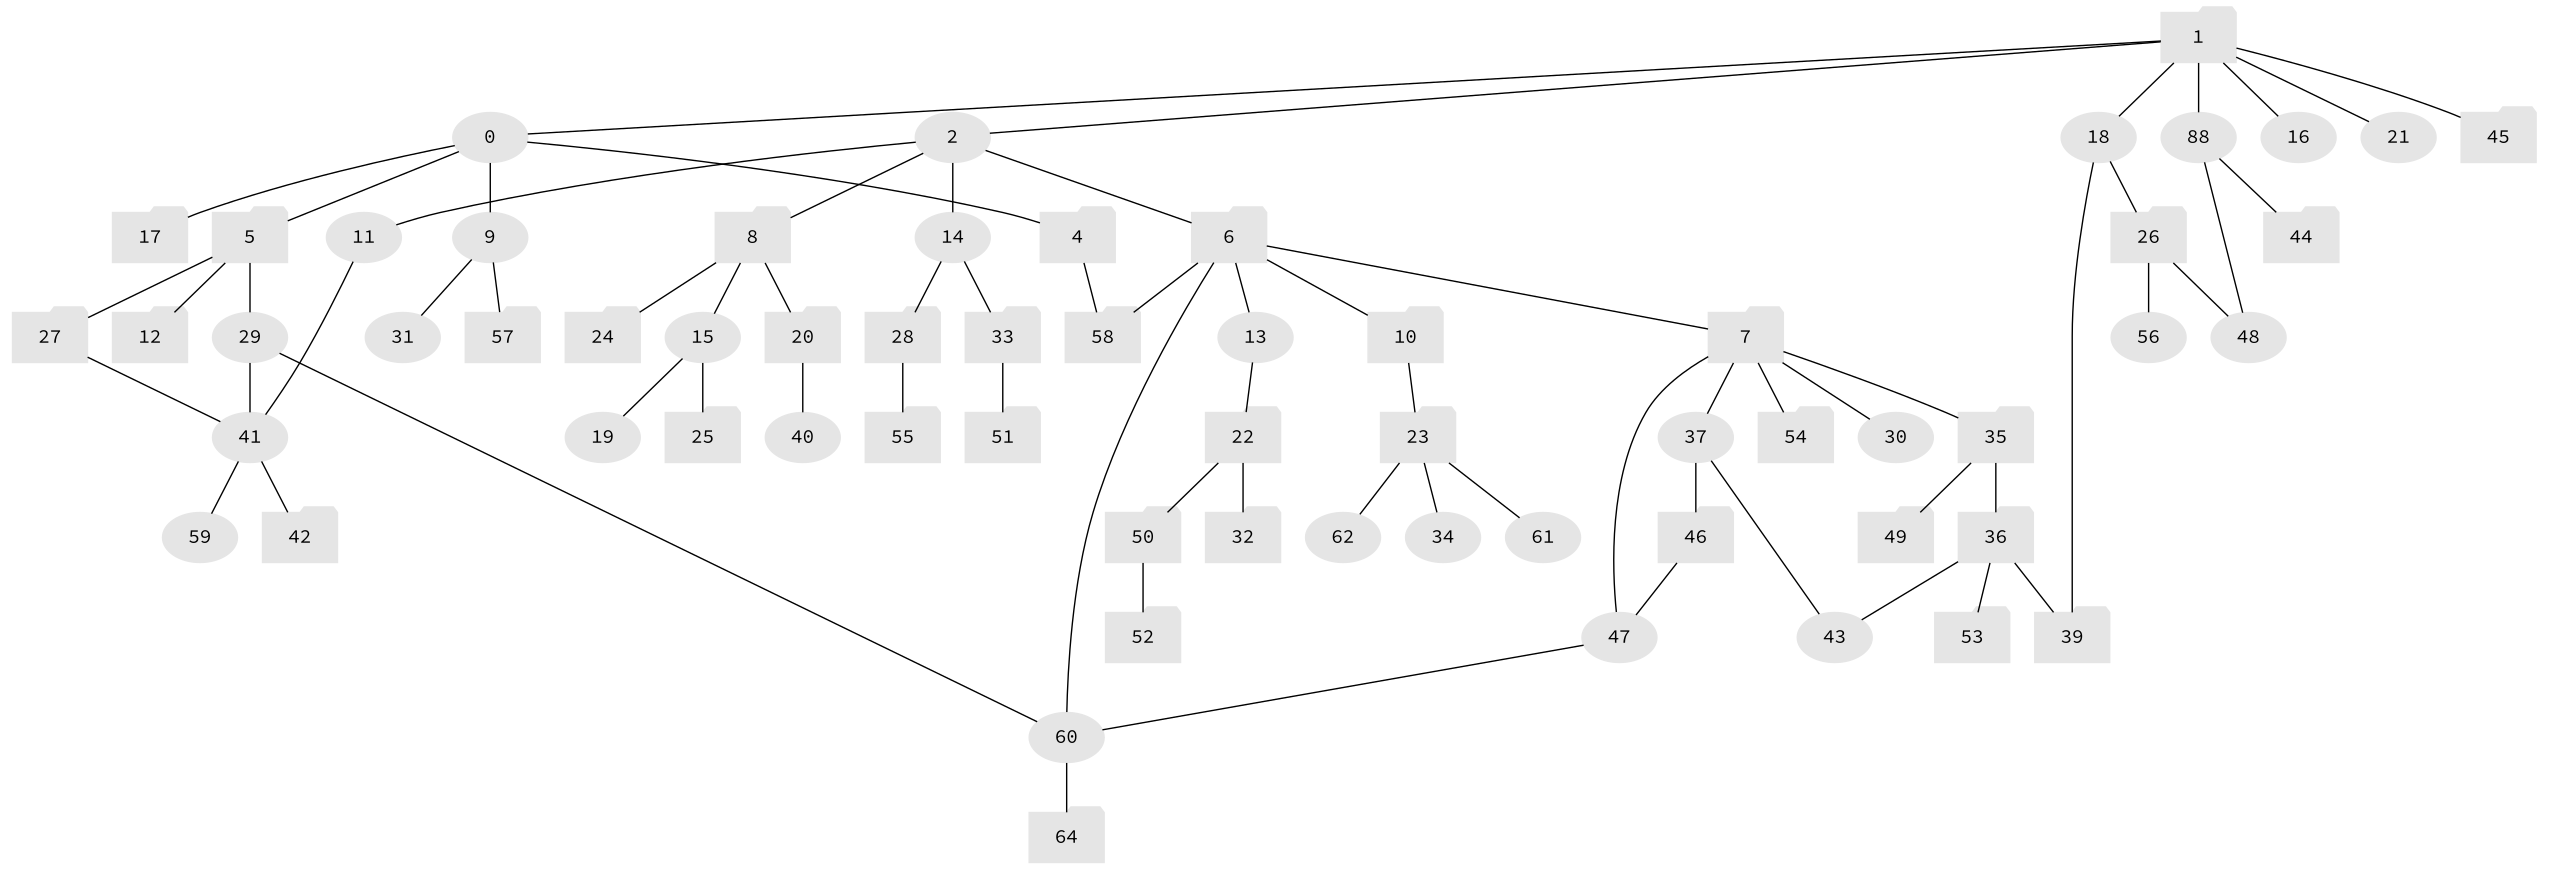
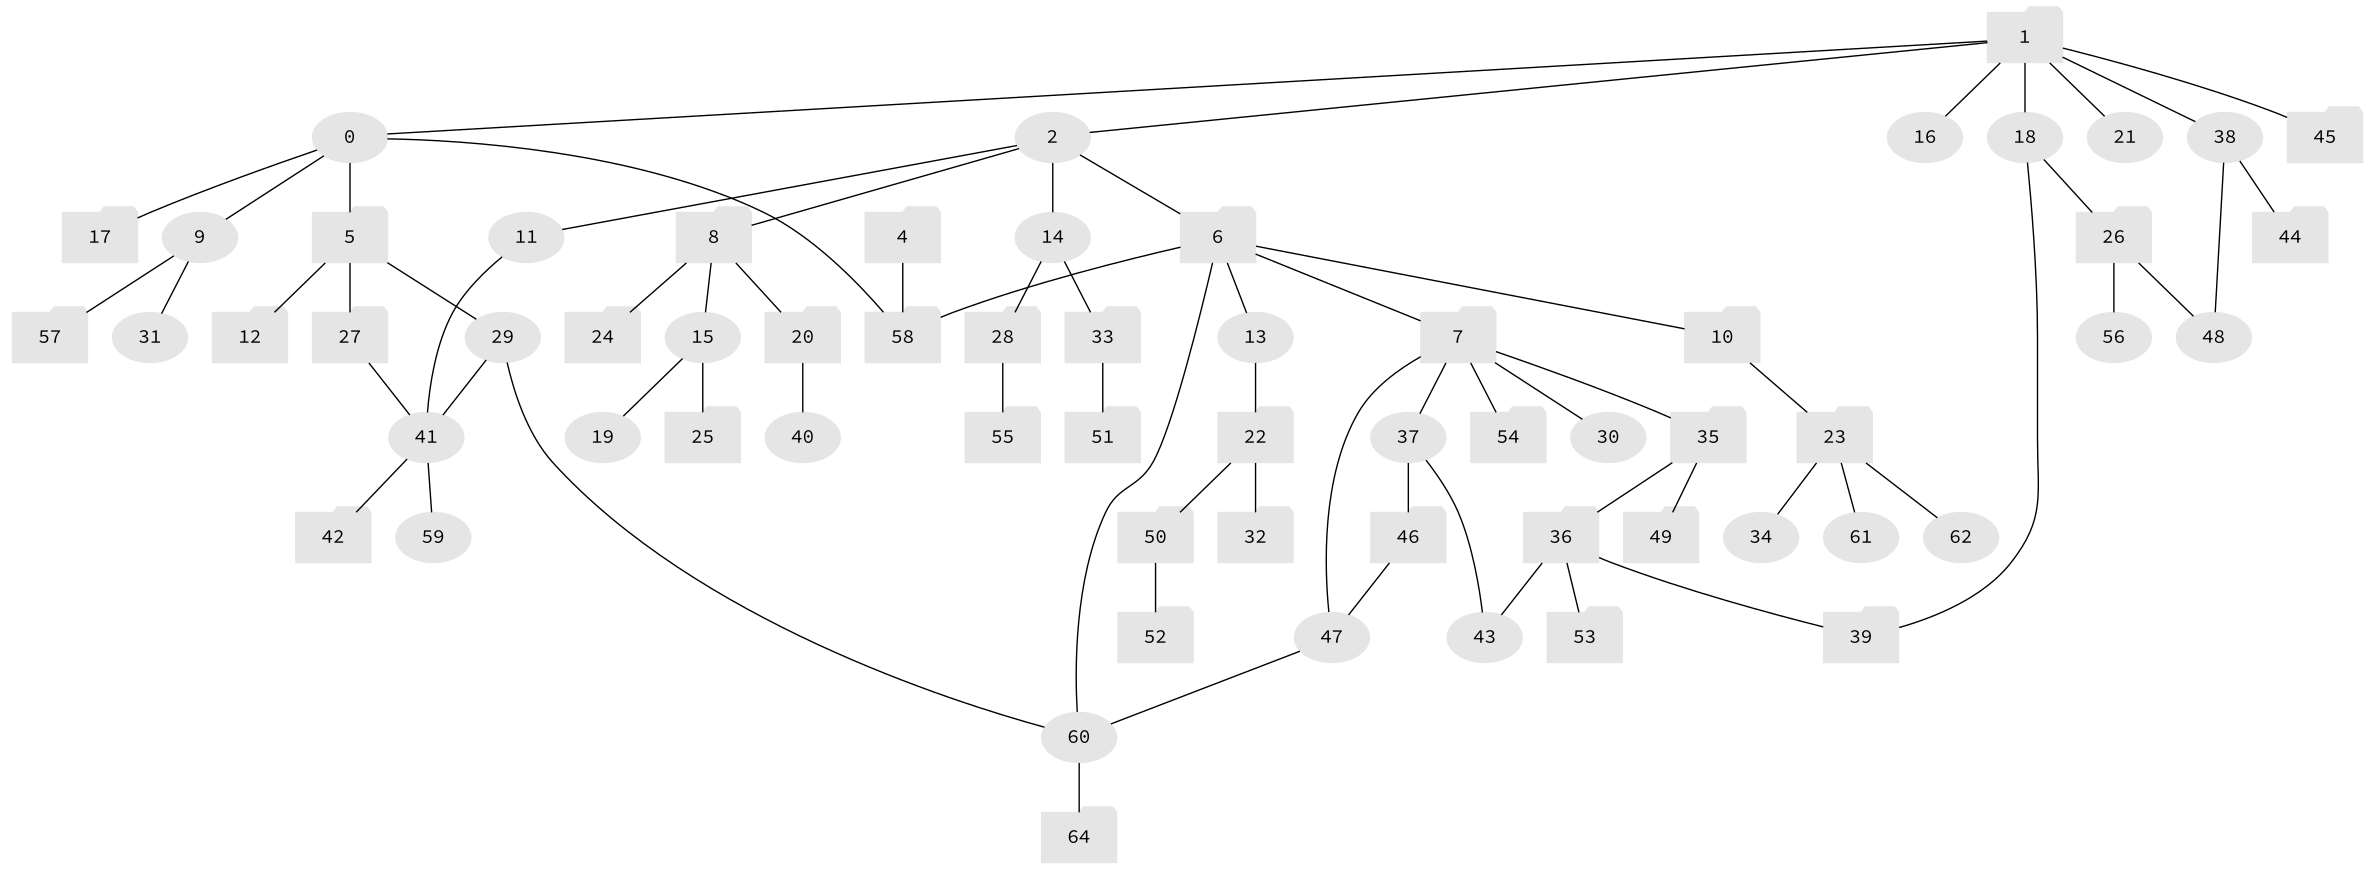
(2199, 138) -> (2225, 138)
(785, 173) -> (656, 174)
